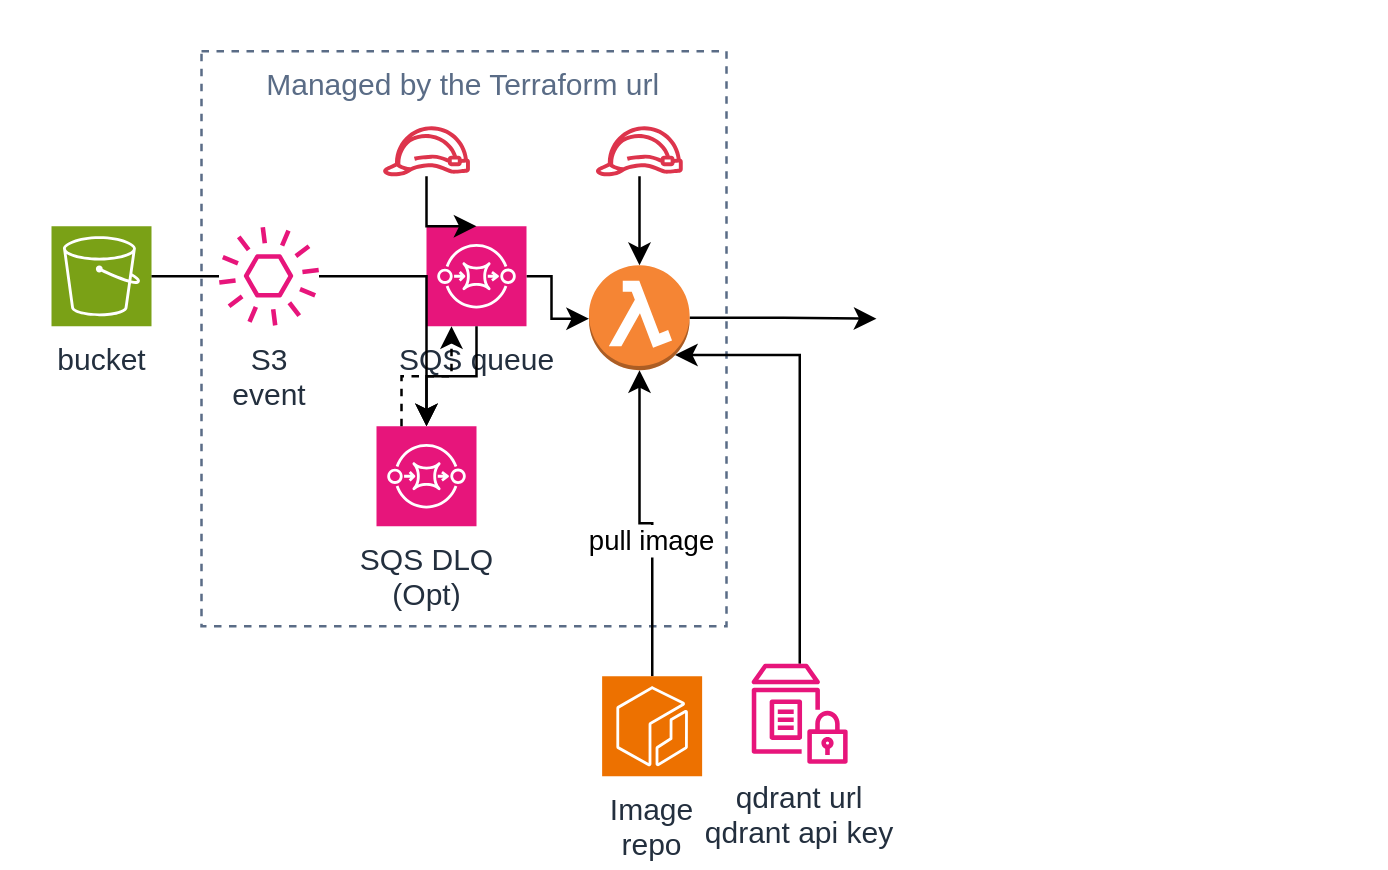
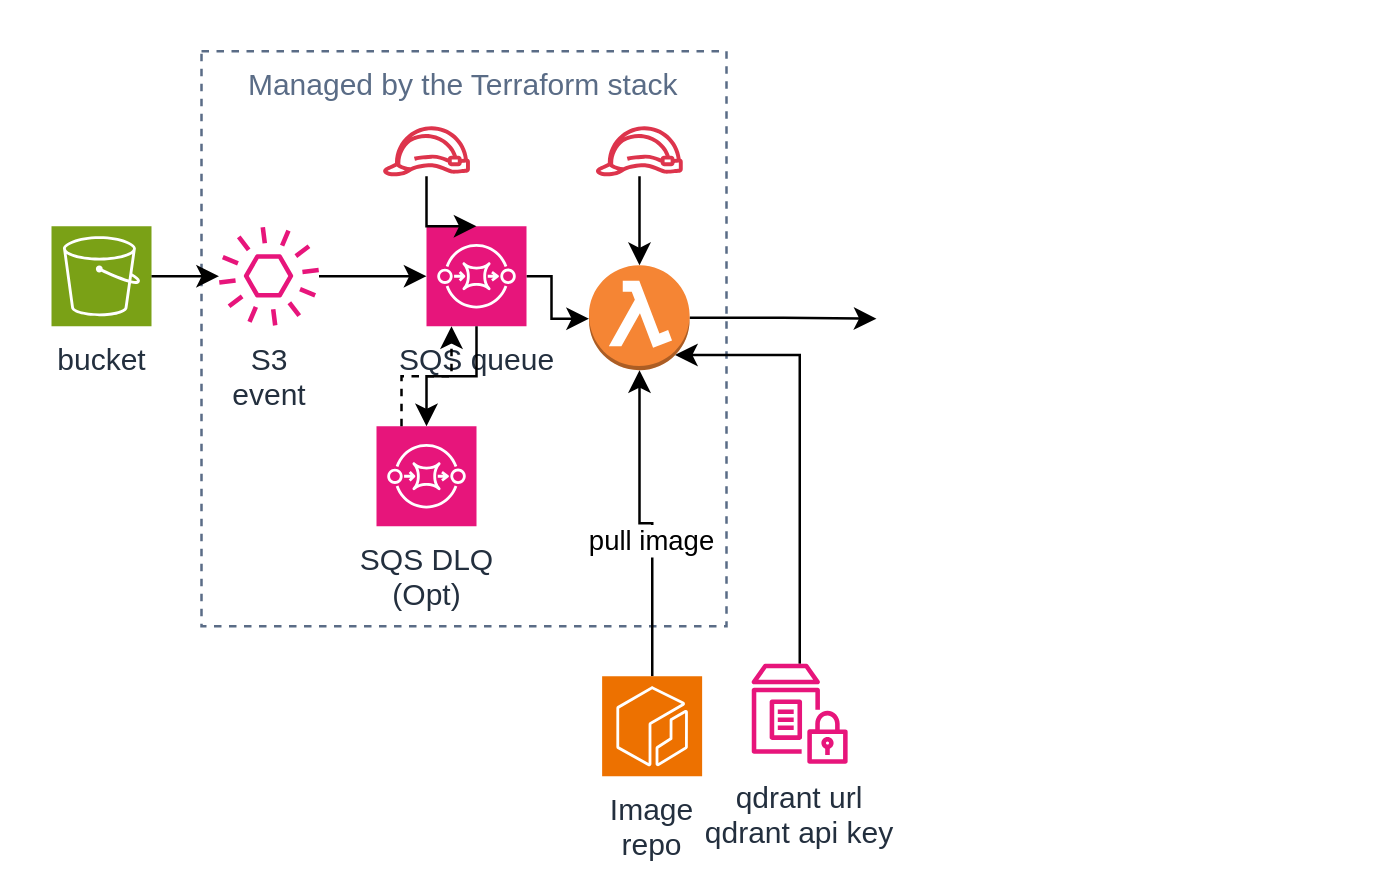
(464, 87) -> (464, 87)
(208, 276) -> (200, 276)
(426, 313) -> (408, 276)
